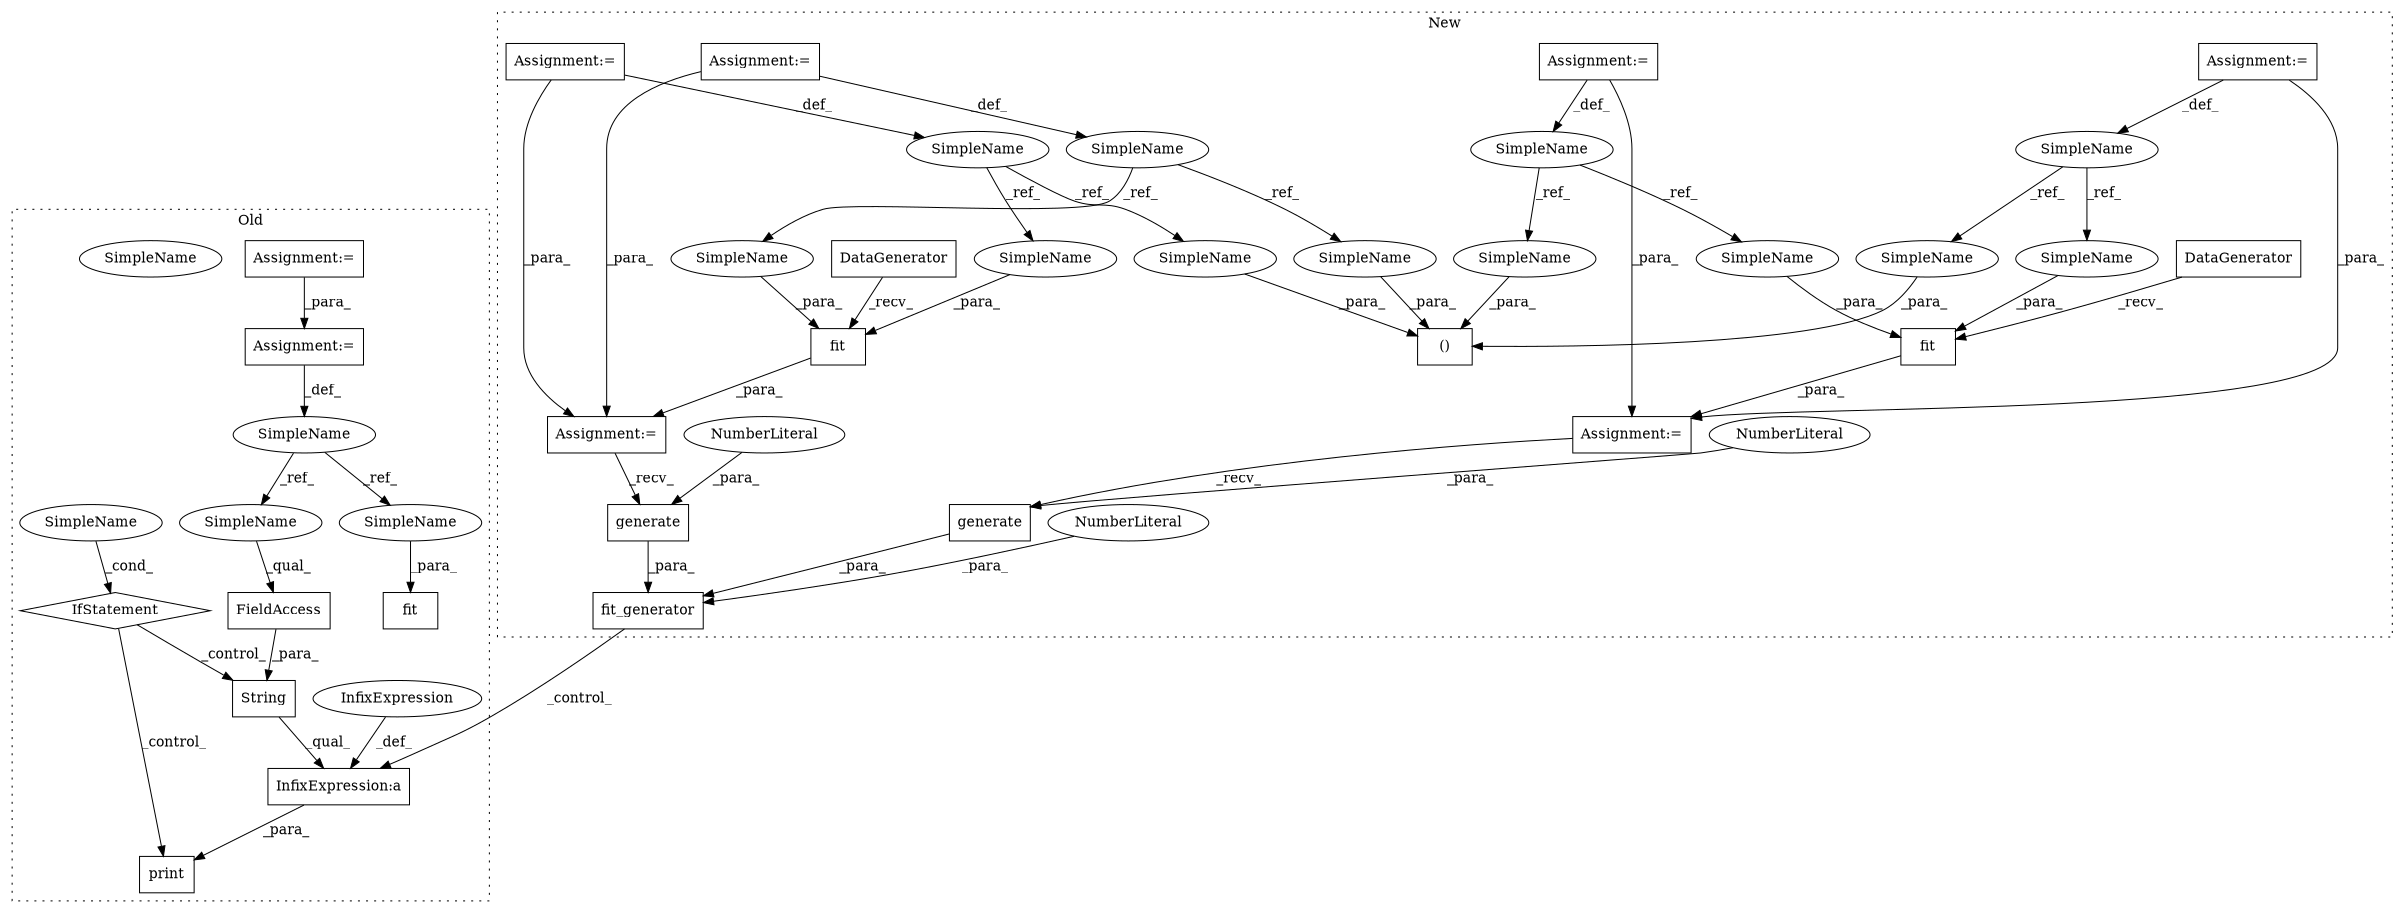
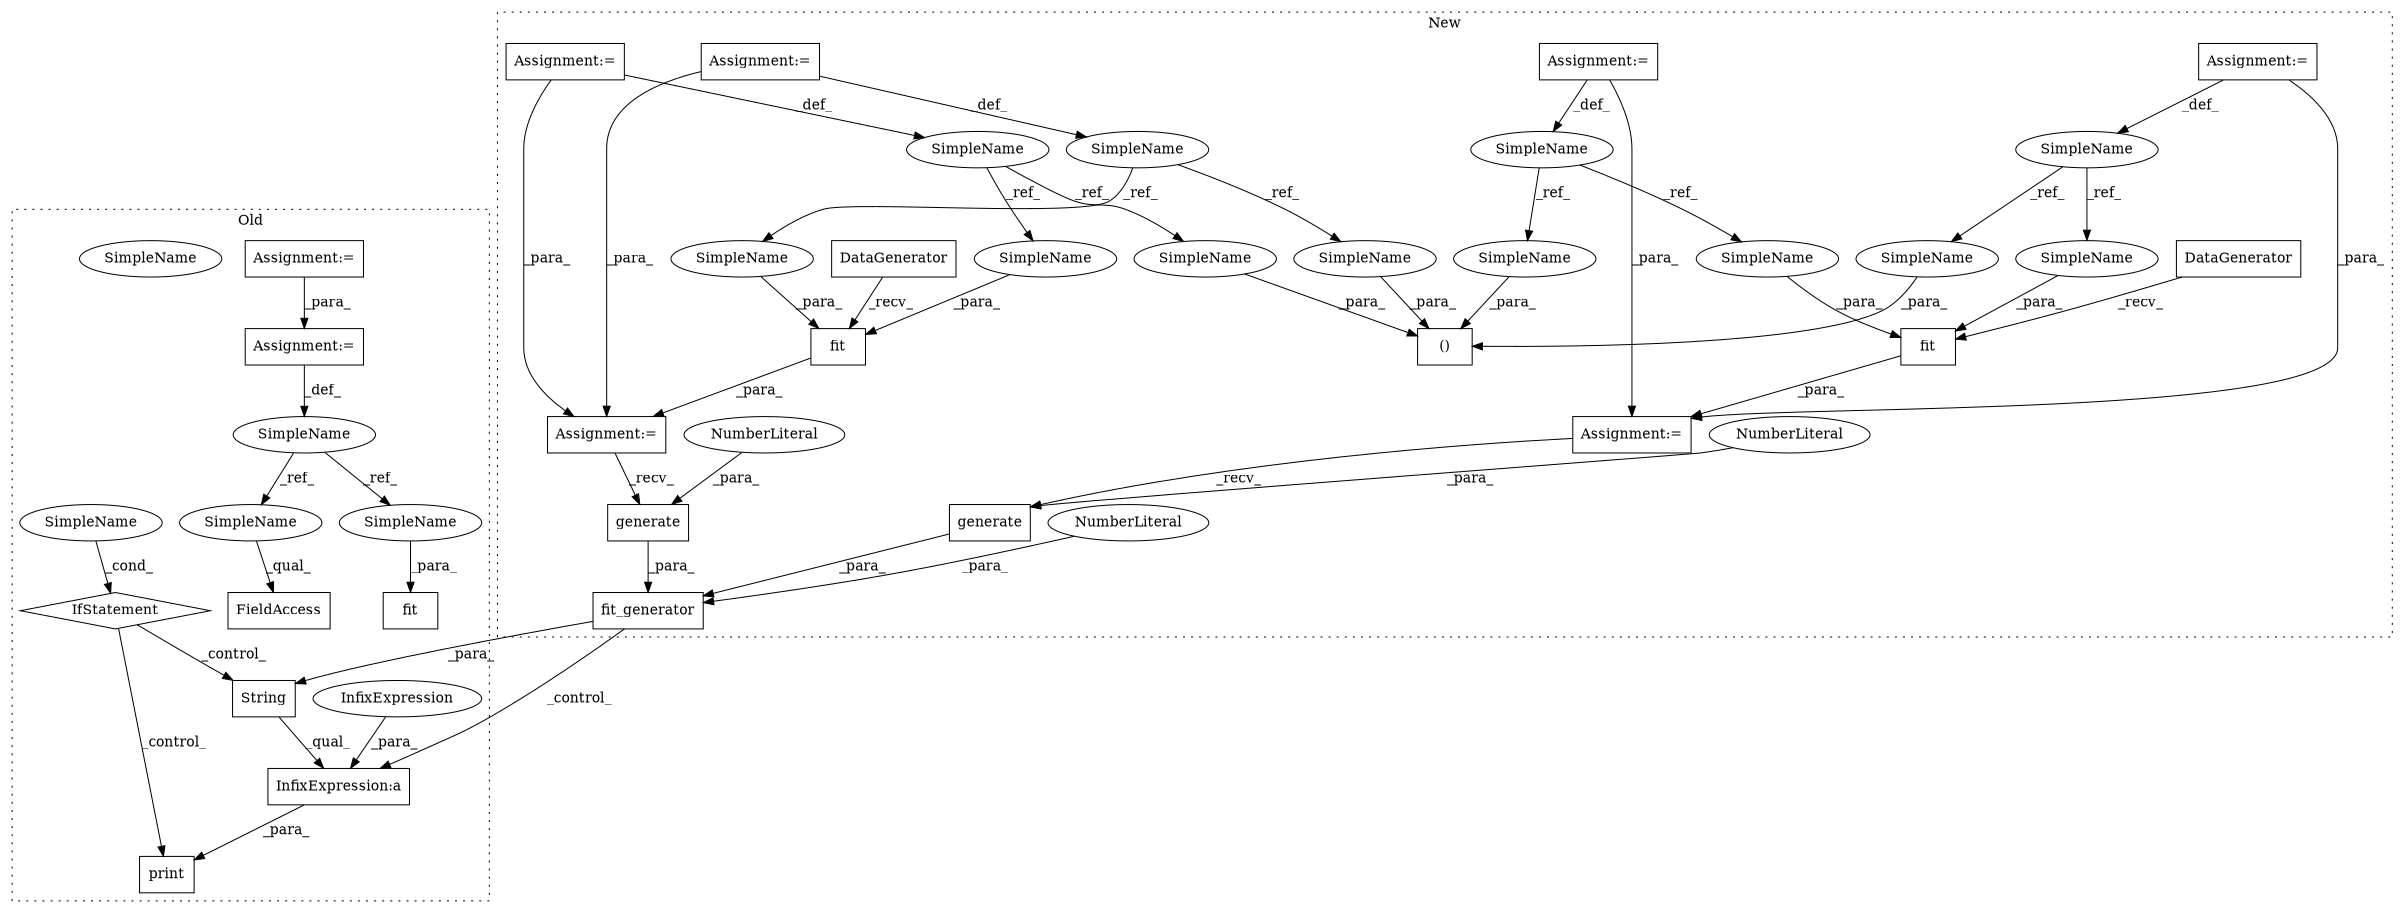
(272, 650) -> (448, 648)
(394, 743) -> (394, 743)
